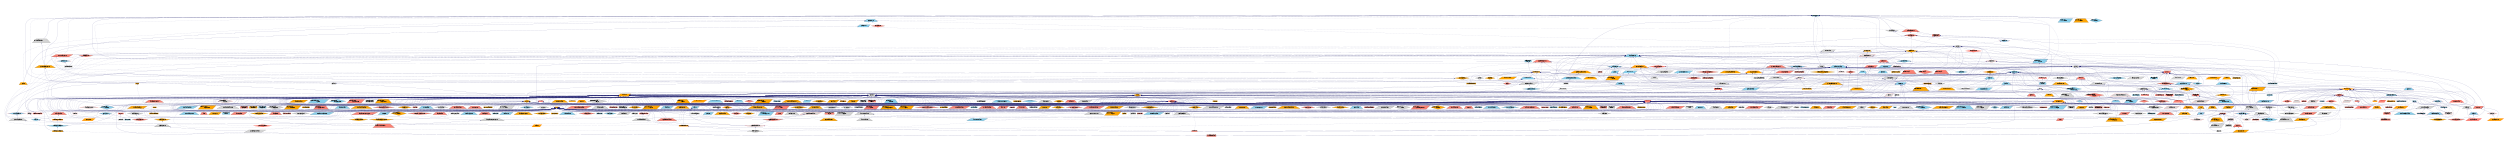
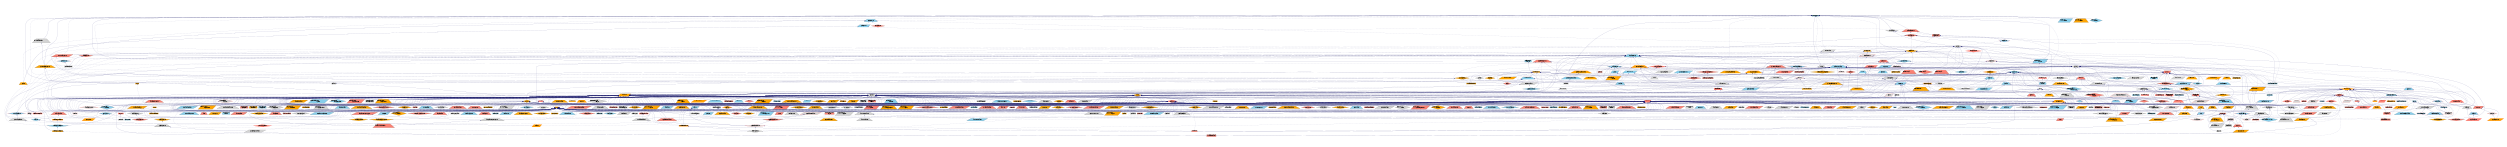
(321, 107) -> (321, 107)
